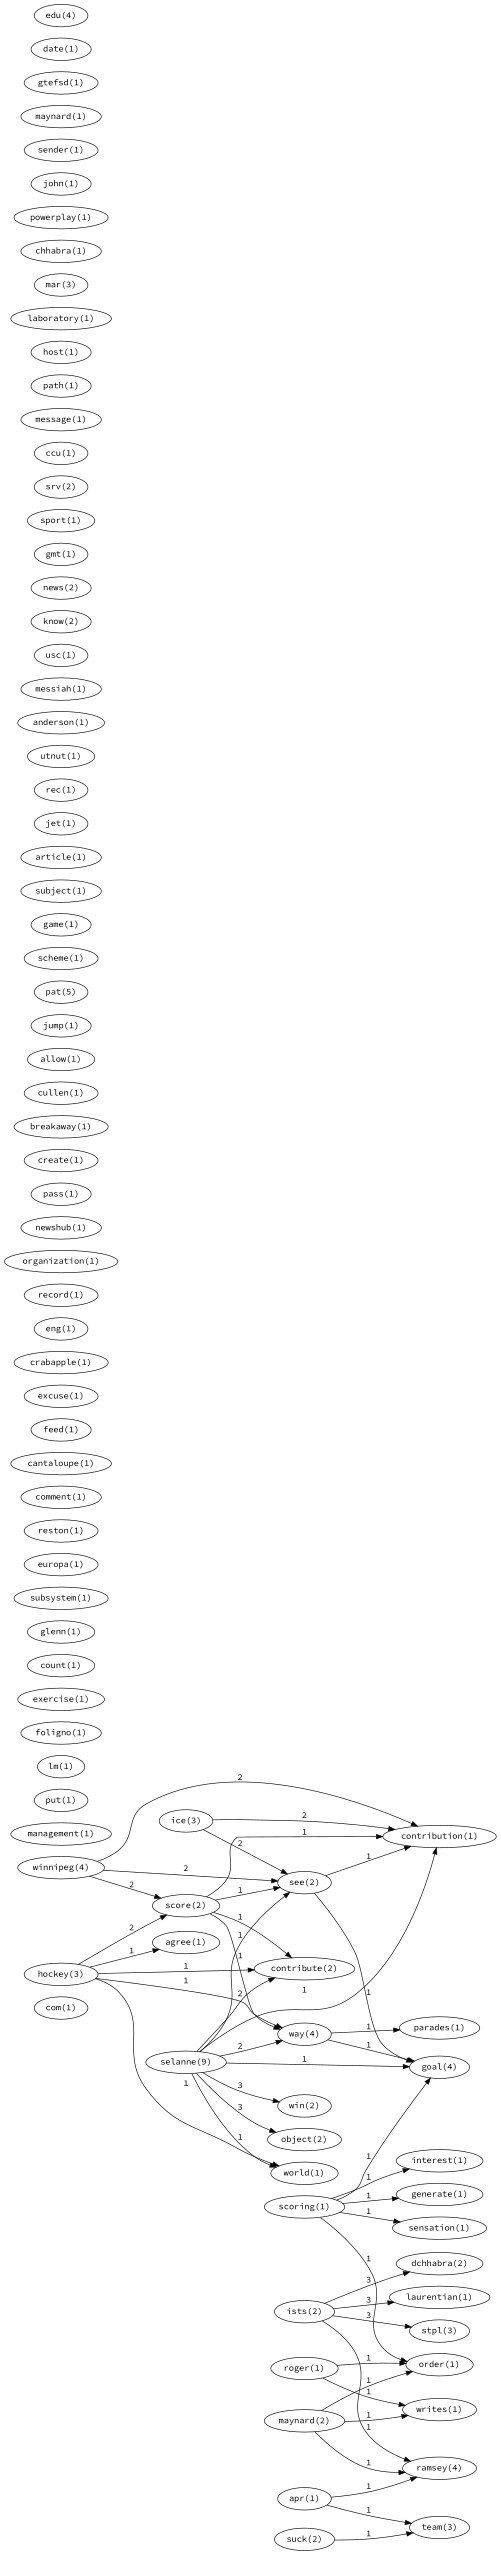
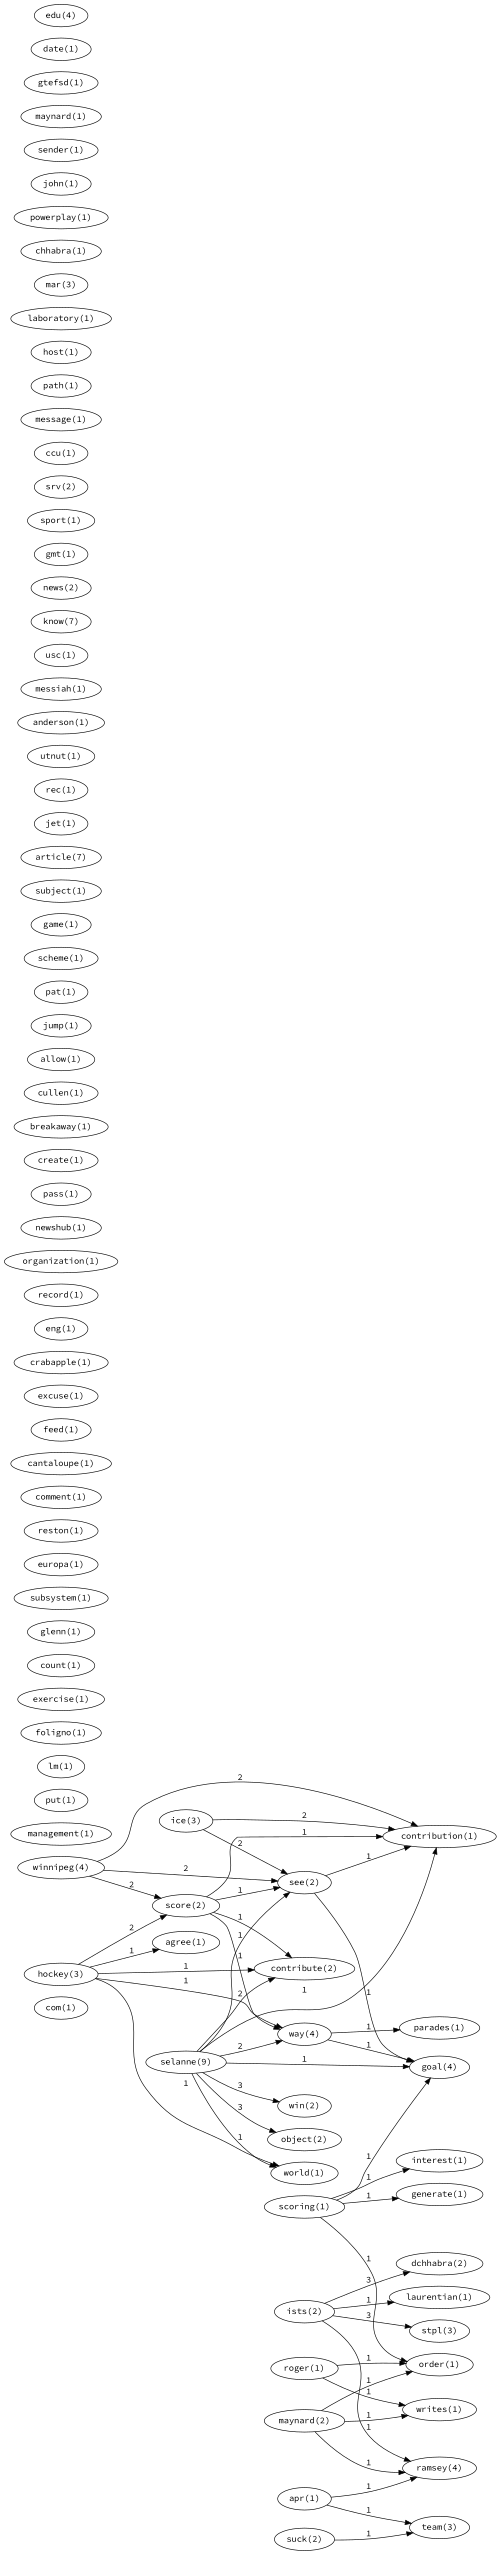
(61, 622) -> (61, 622)
(61, 857) -> (61, 857)
(61, 992) -> (61, 992)
(440, 2228) -> none
(369, 2300) -> (369, 2300)
